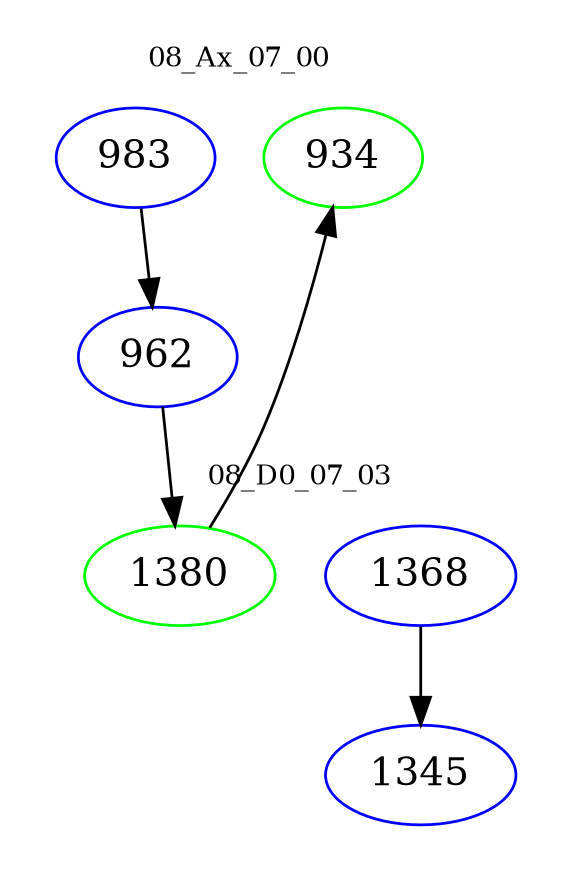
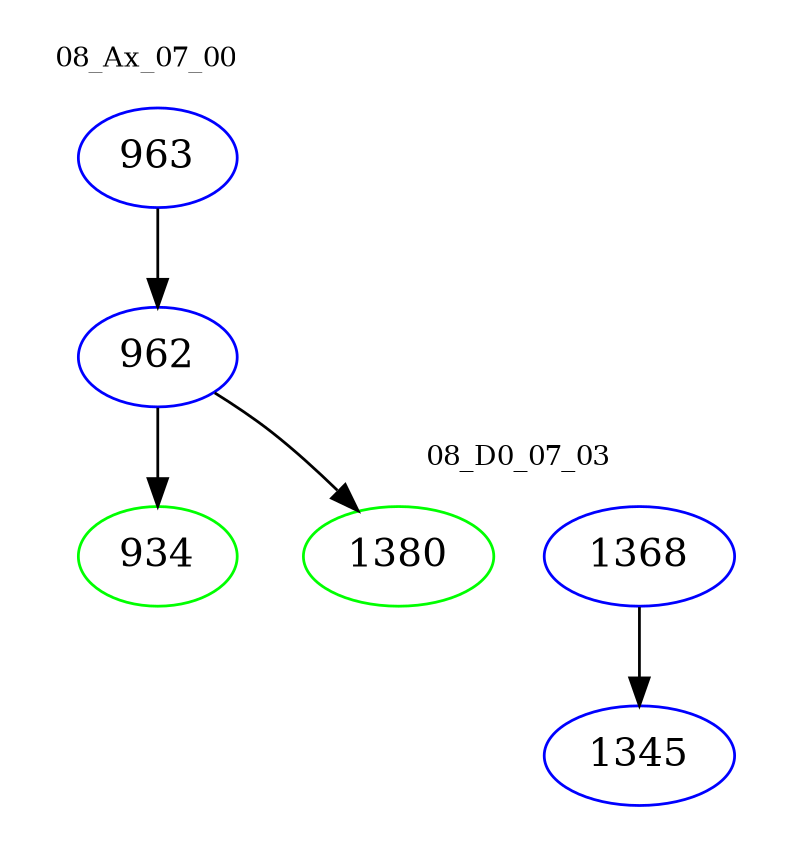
(136, 158) -> (158, 158)
(280, 386) -> (158, 443)
